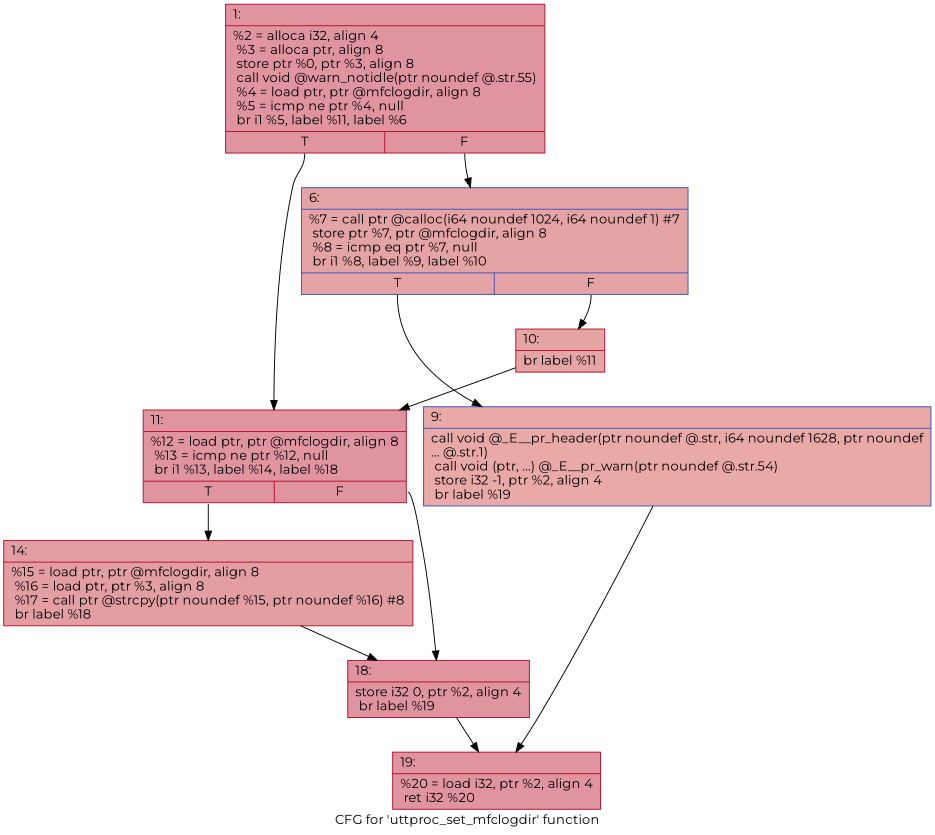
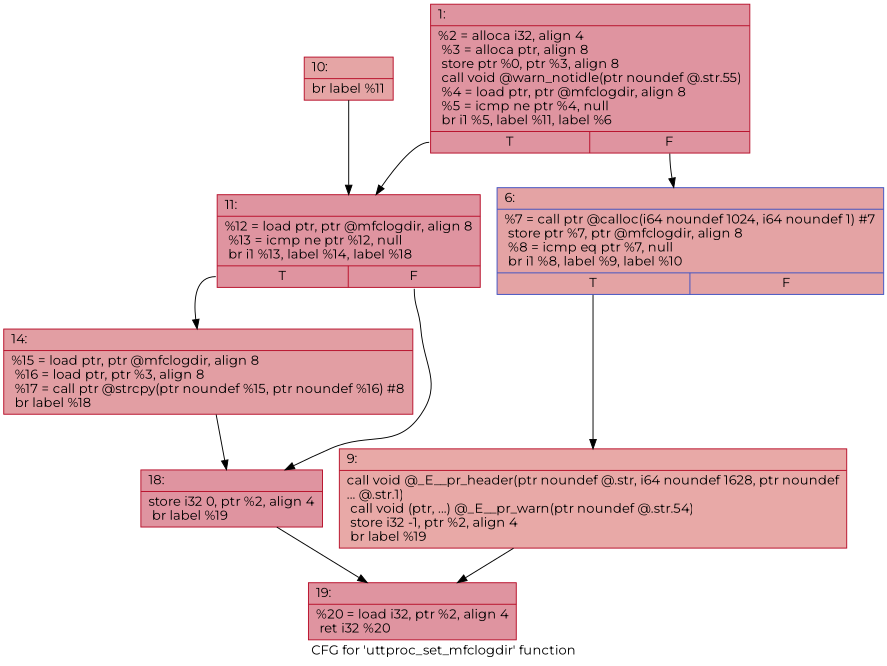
(589, 308) -> none
(677, 456) -> (593, 498)
